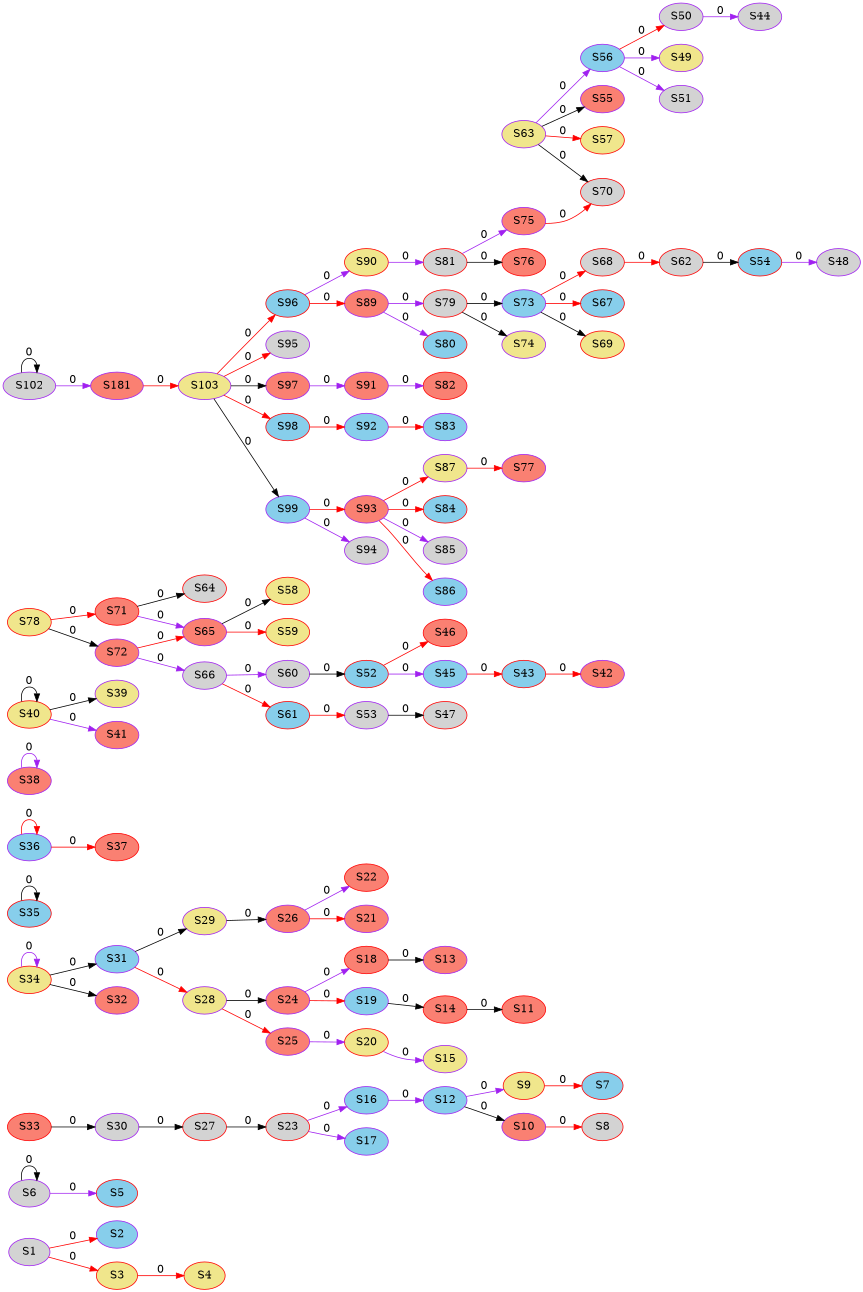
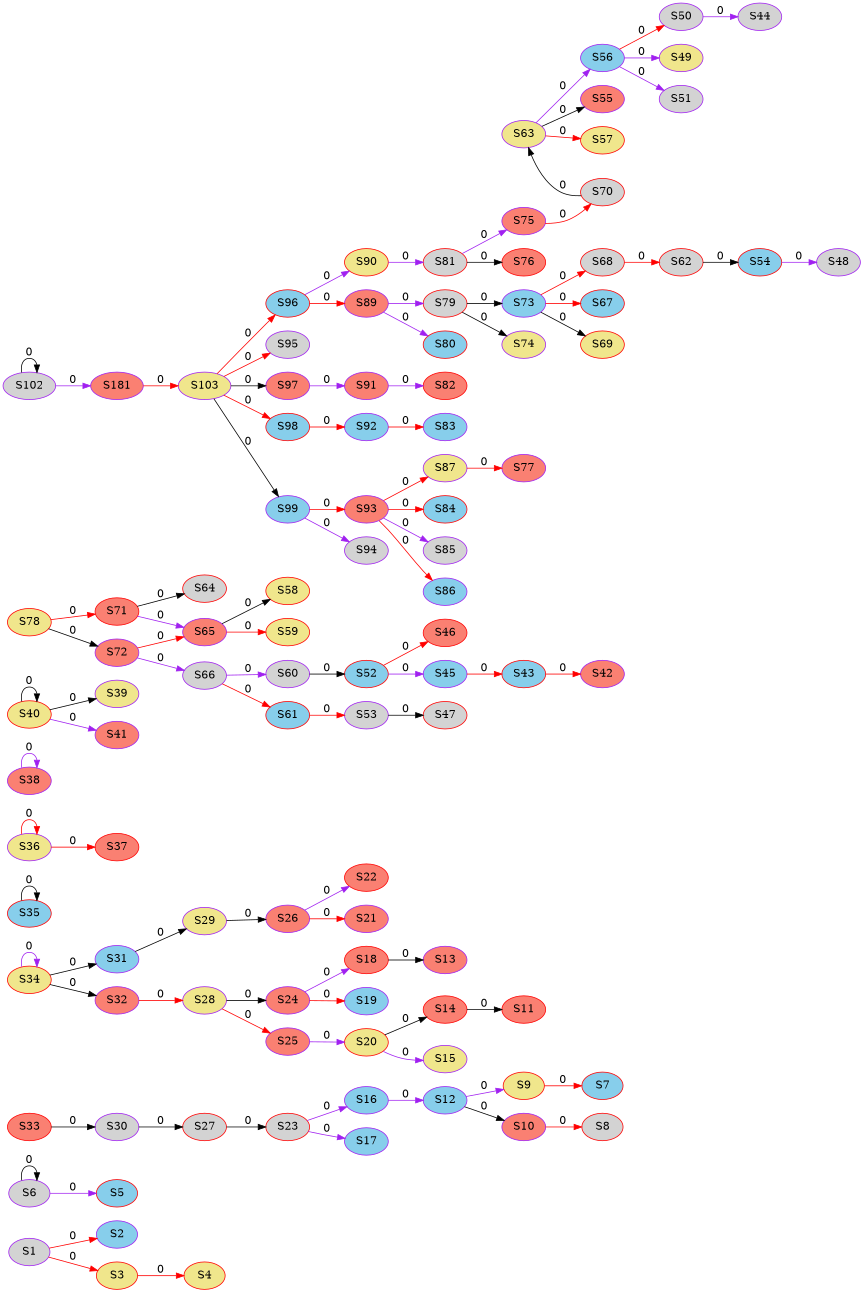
(560, 161) -> (550, 184)
(29, 847) -> (29, 847)
(157, 978) -> (157, 1000)
(402, 1005) -> (402, 1027)
